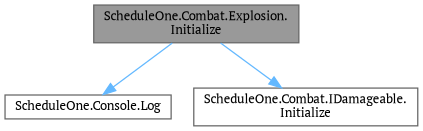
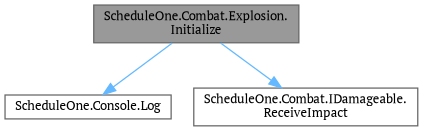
(306, 107) -> (306, 107)
